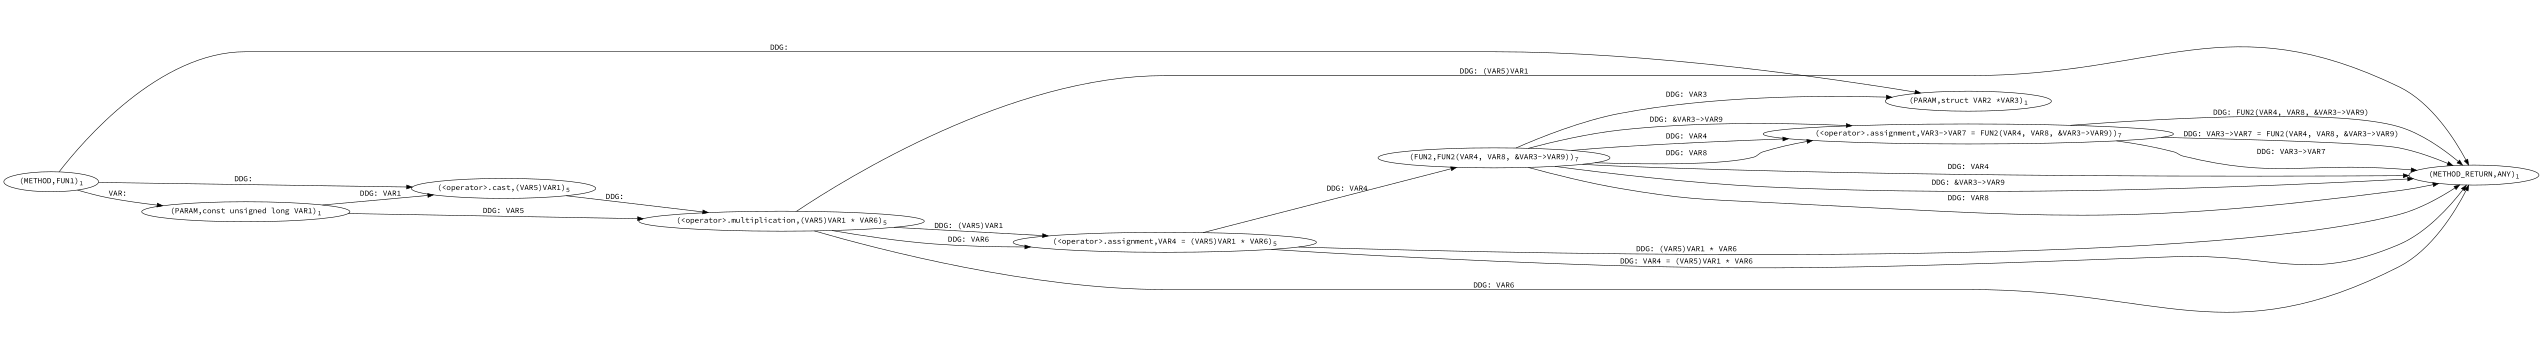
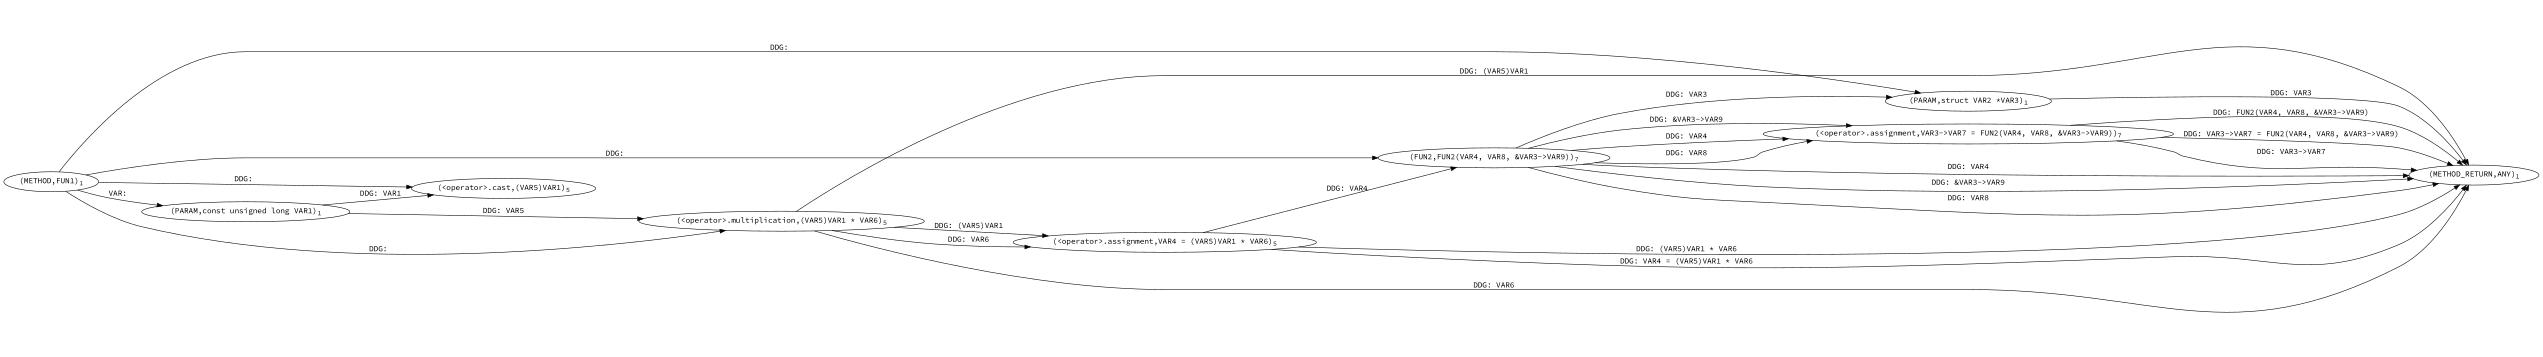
none -> (2267, 97)
none -> (729, 158)
(634, 204) -> (388, 254)
